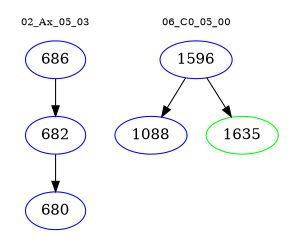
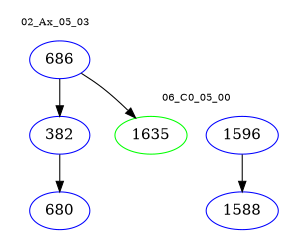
(216, 93) -> (114, 97)
(56, 135) -> (60, 135)
(151, 135) -> (242, 211)
